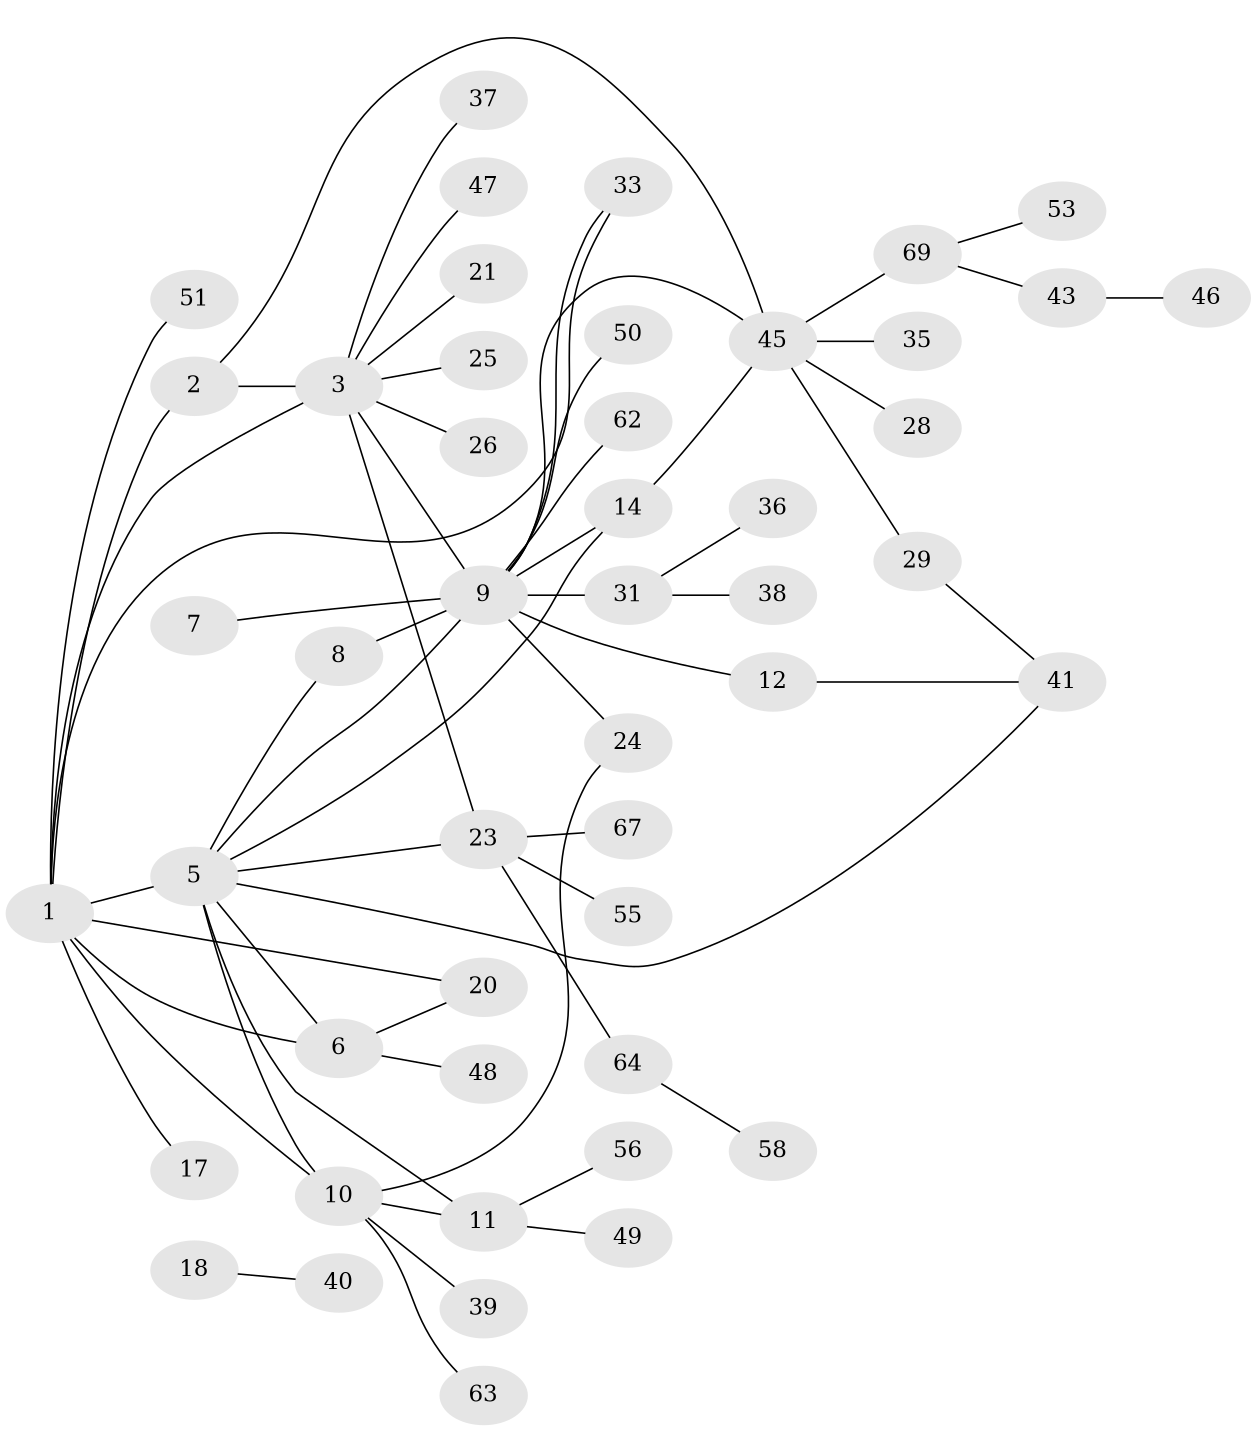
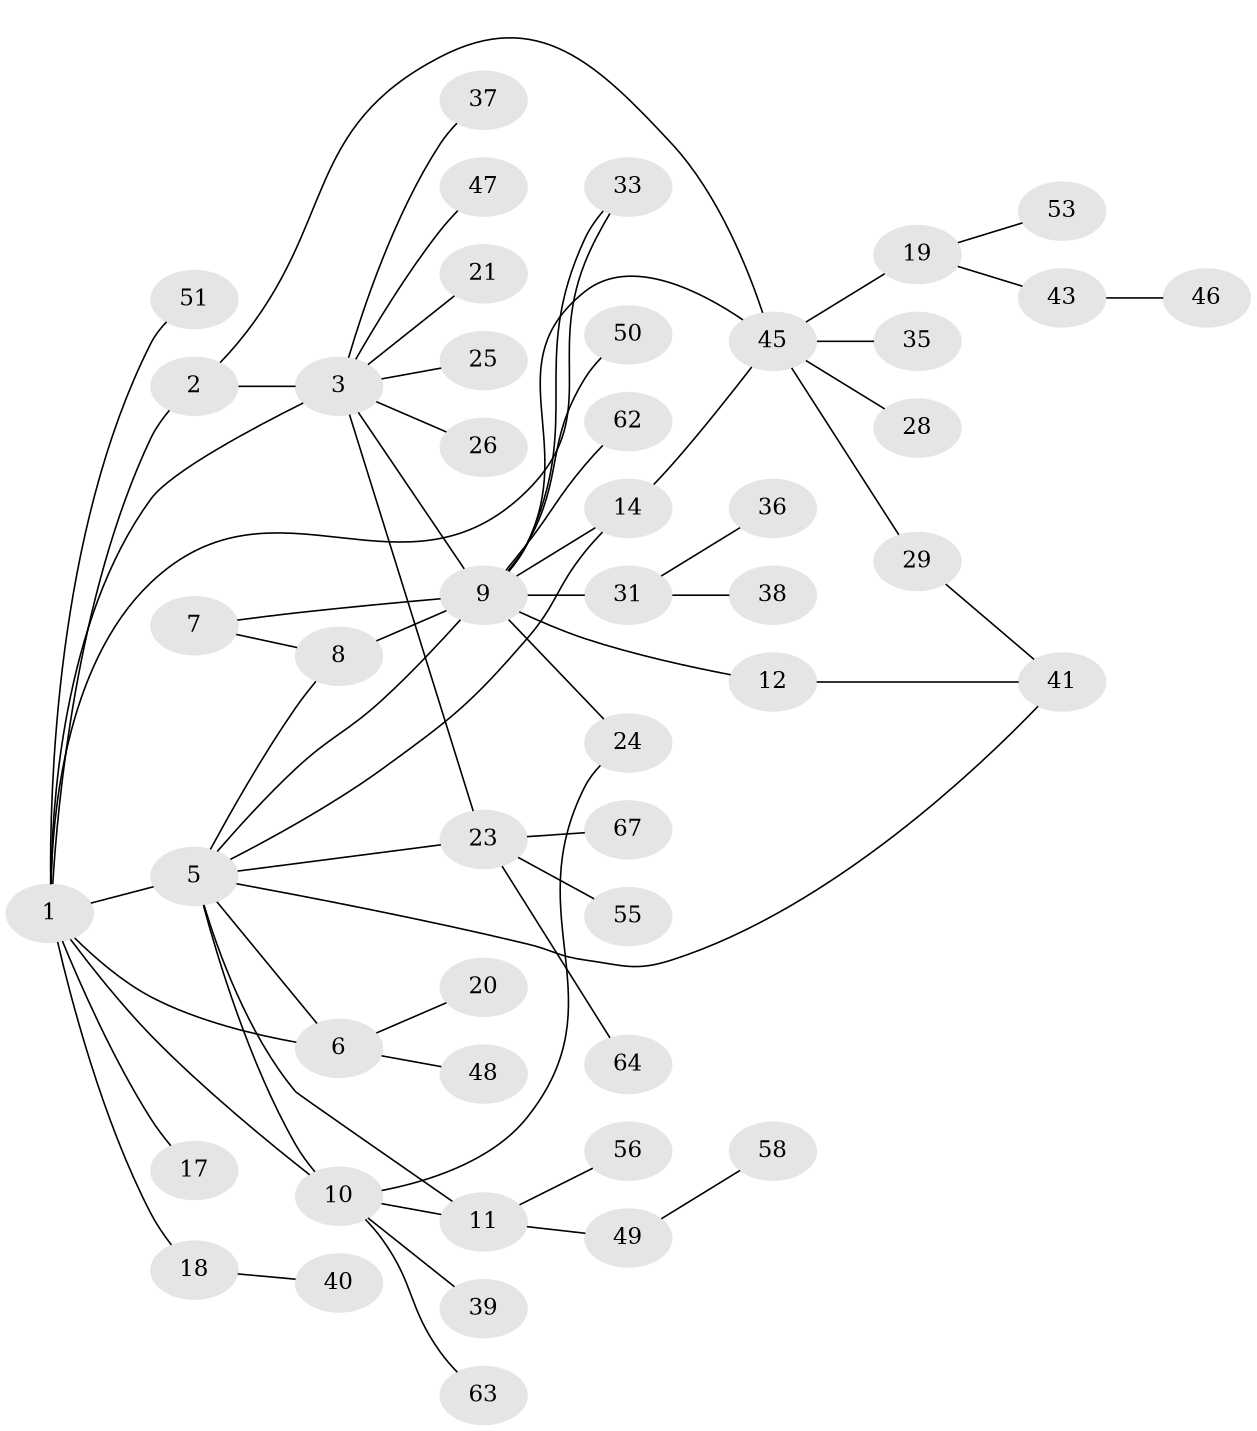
(918, 255) -> (918, 255)
none -> (267, 641)
(275, 952) -> (102, 1098)
(701, 1108) -> (701, 1195)
